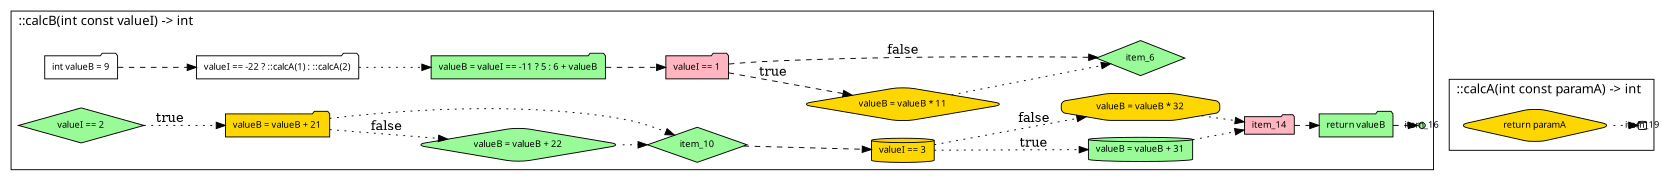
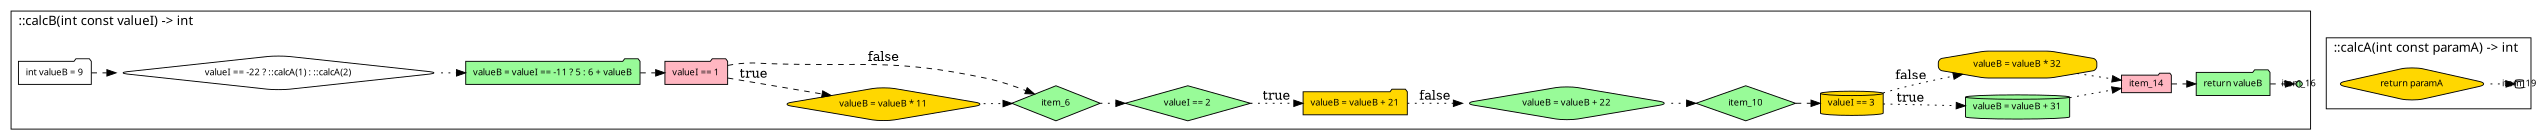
(278, 67) -> (279, 73)
none -> (1108, 103)
(499, 109) -> none
